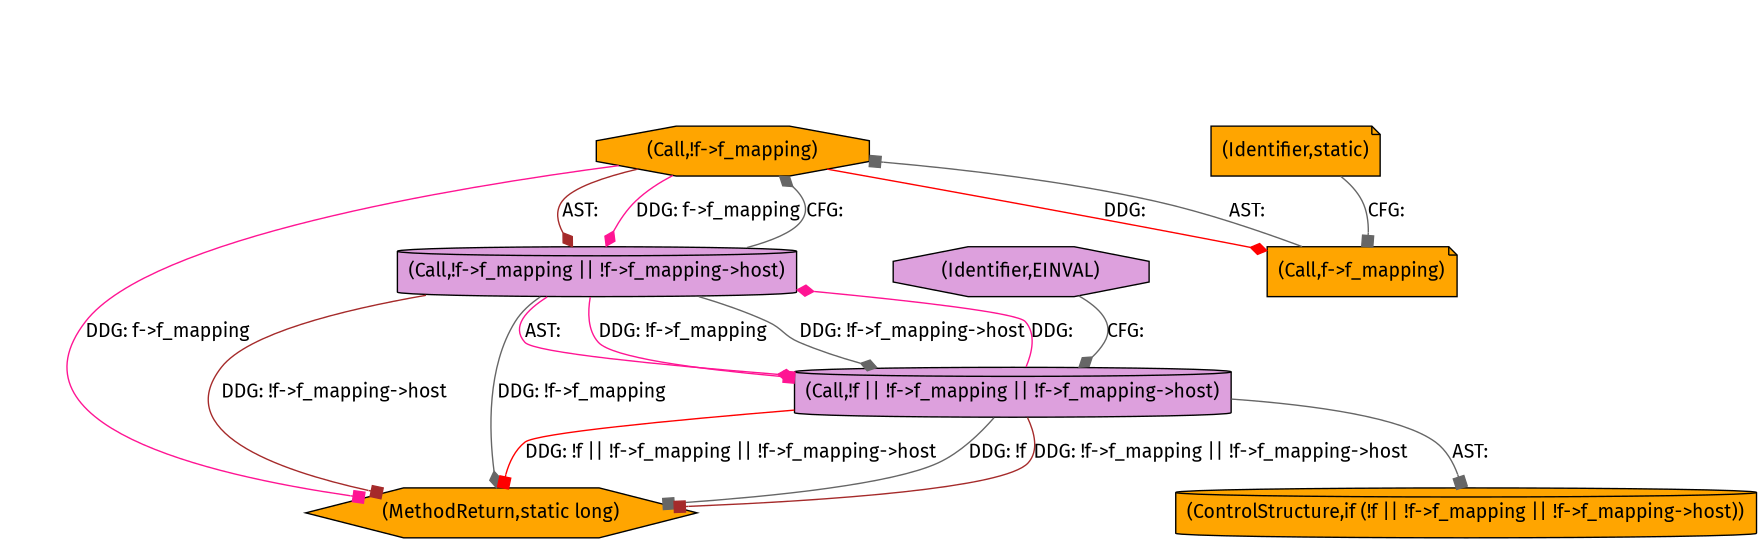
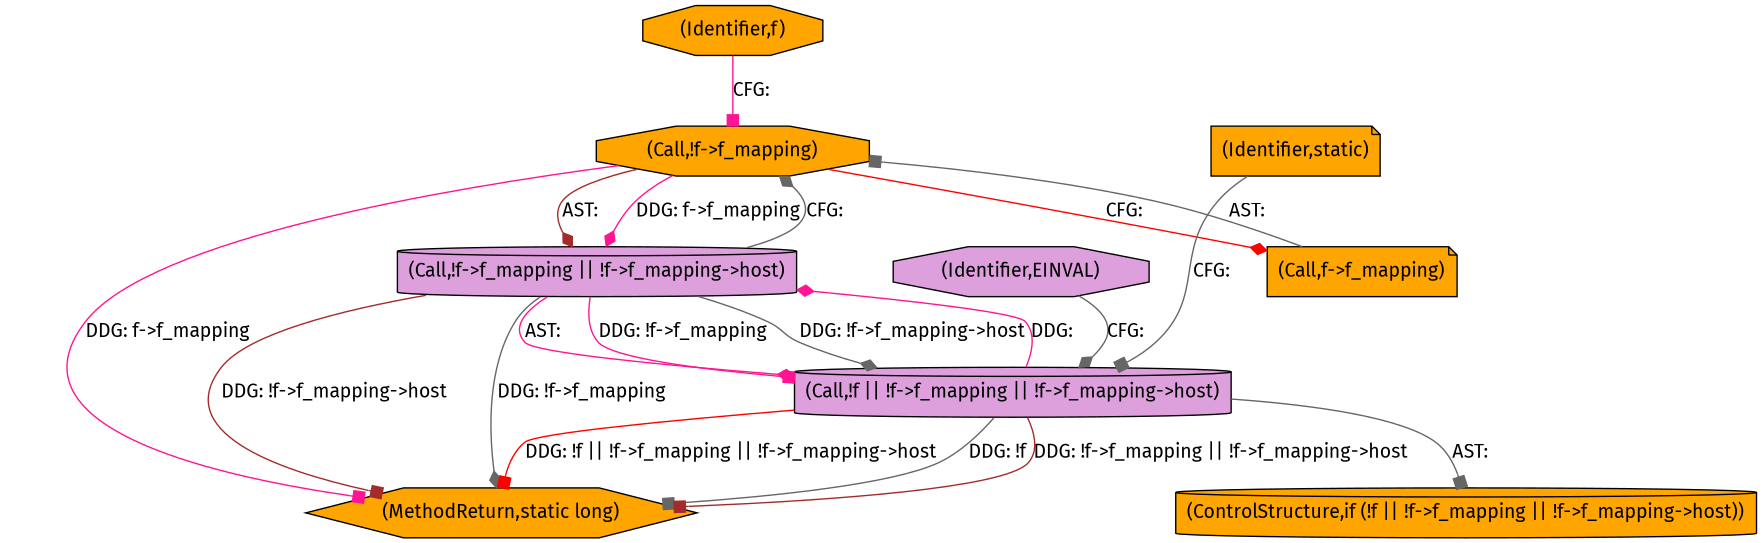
none -> (733, 30)
(1362, 201) -> (1190, 270)
(1127, 211) -> (1127, 211)
